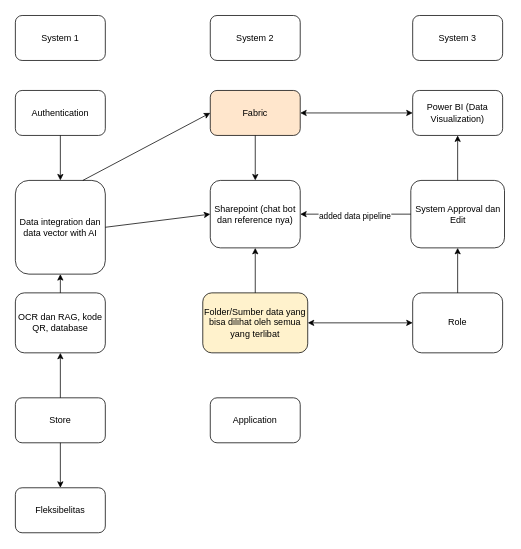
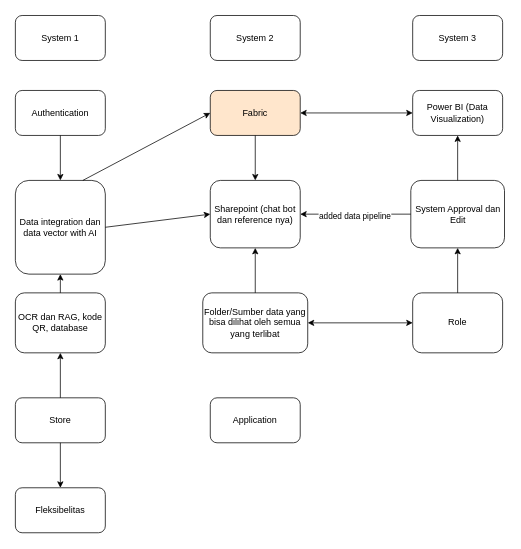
(255, 323) -> (255, 323)
